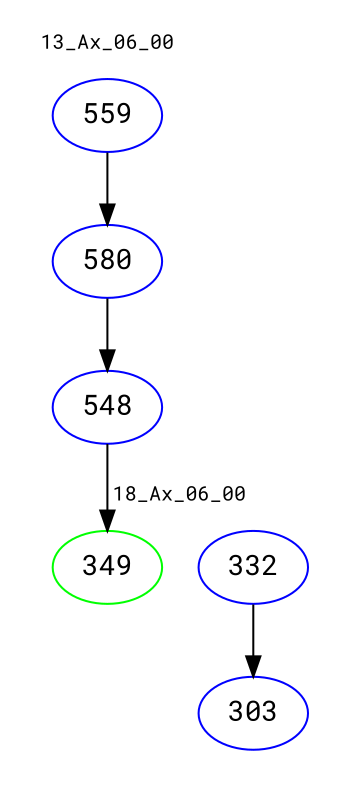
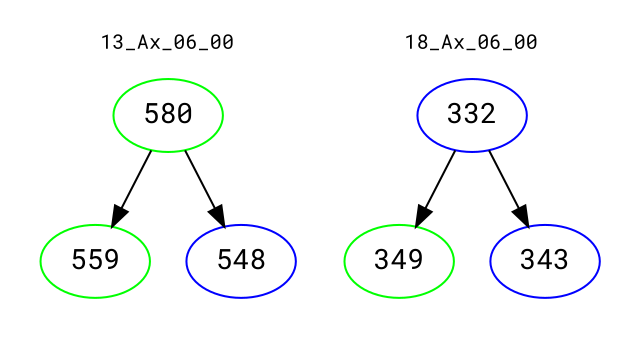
(107, 116) -> (95, 261)
(107, 179) -> (136, 179)
(107, 261) -> (168, 116)
(107, 489) -> (440, 179)
(253, 713) -> (545, 261)
